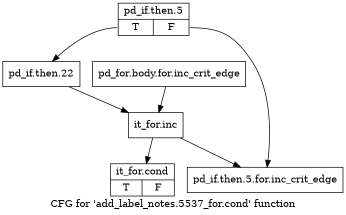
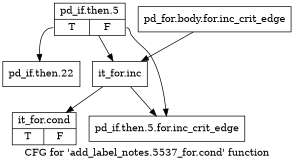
(95, 98) -> (104, 45)
